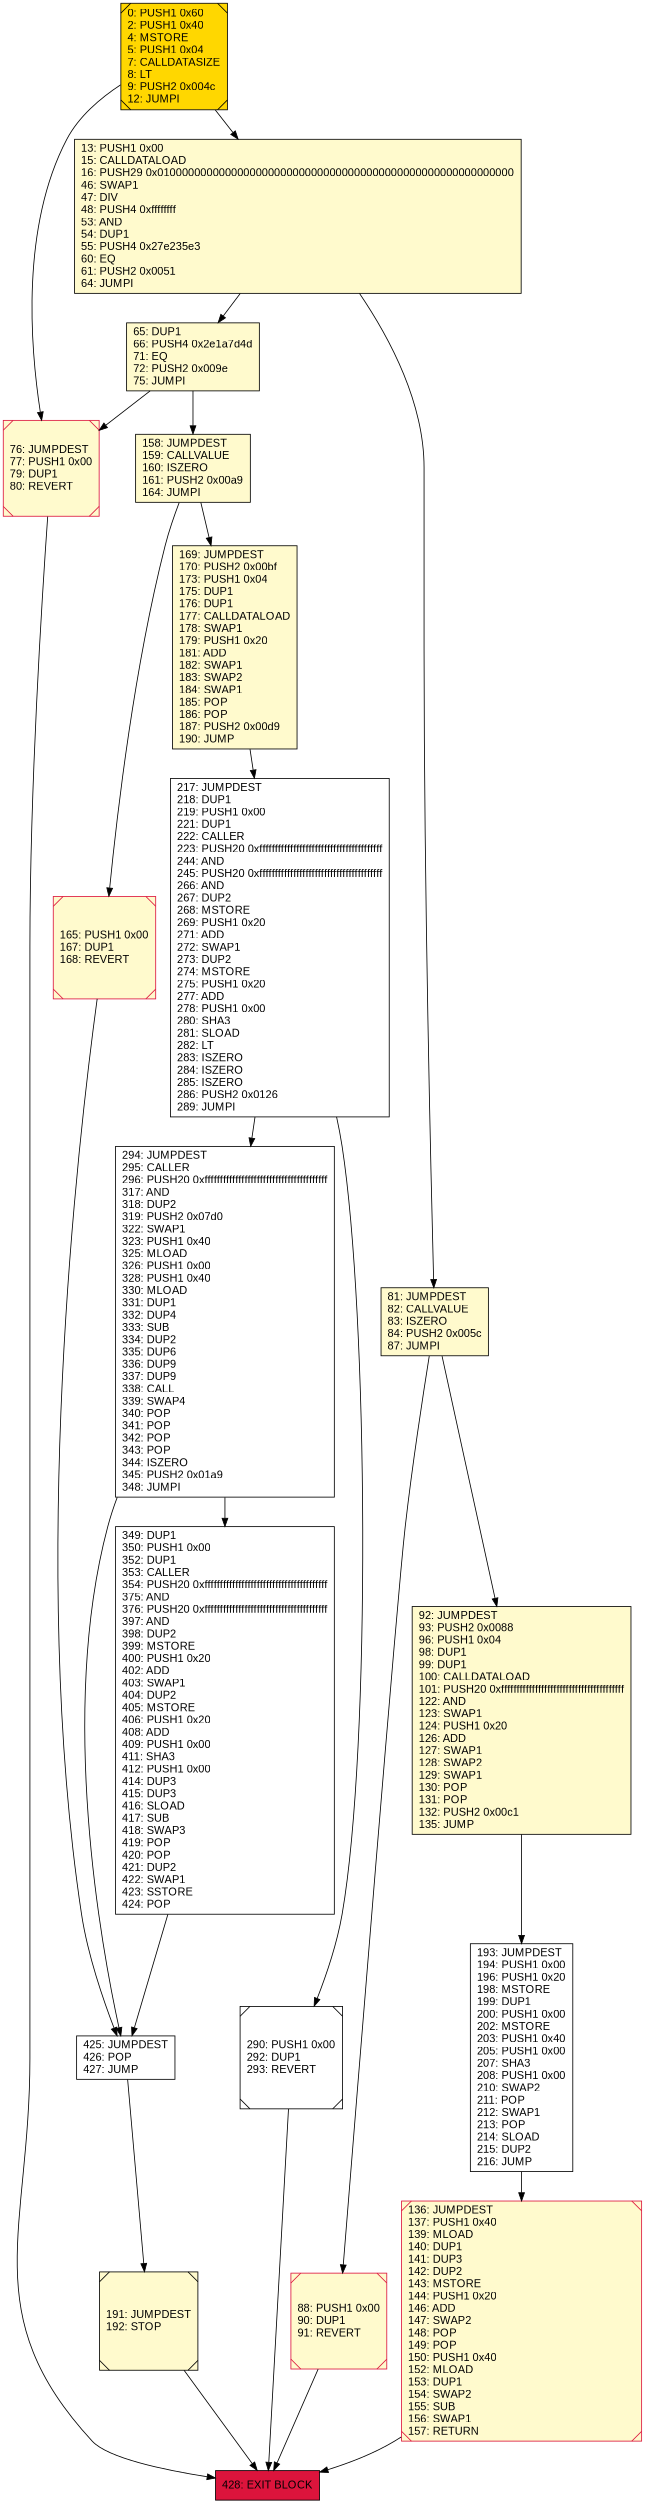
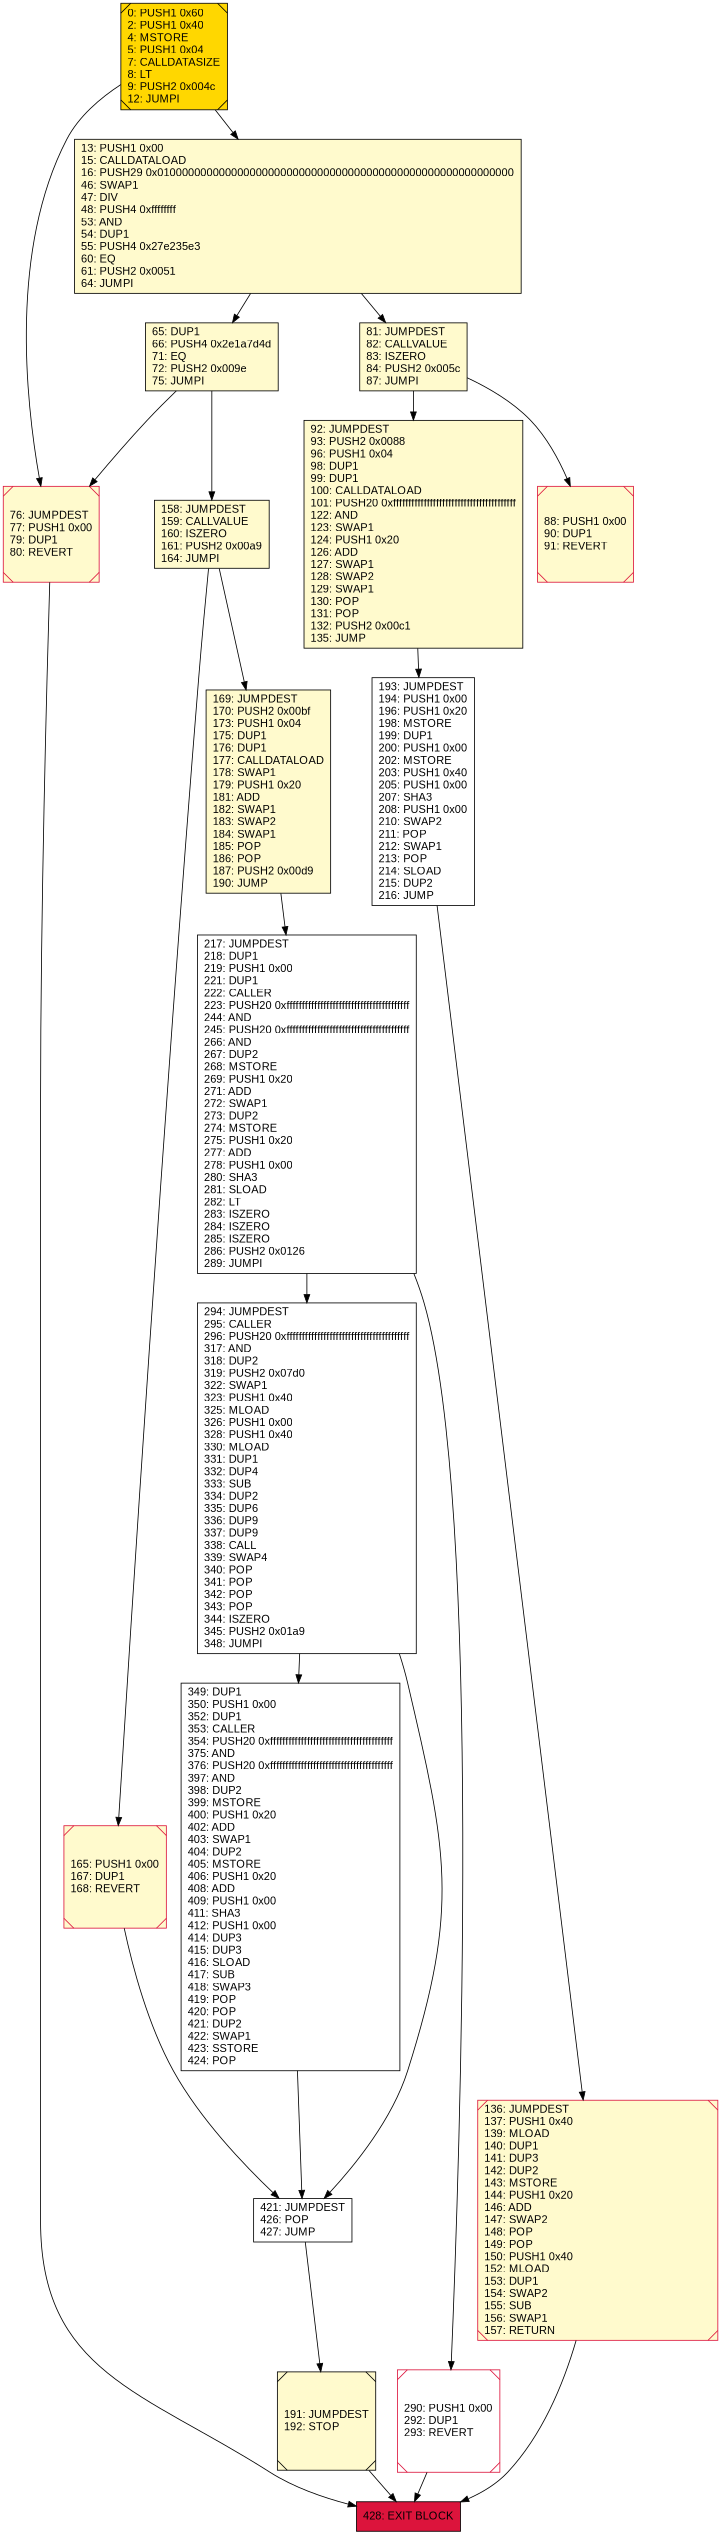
(126, 2058) -> (303, 2220)
(291, 2058) -> (449, 2421)
(298, 2416) -> none
